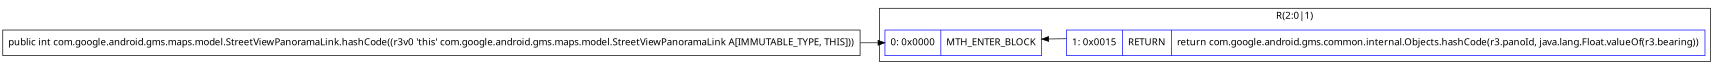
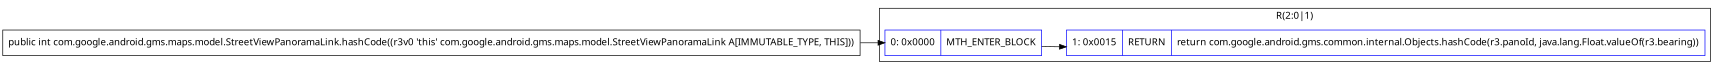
(1058, 39) -> (1051, 47)
